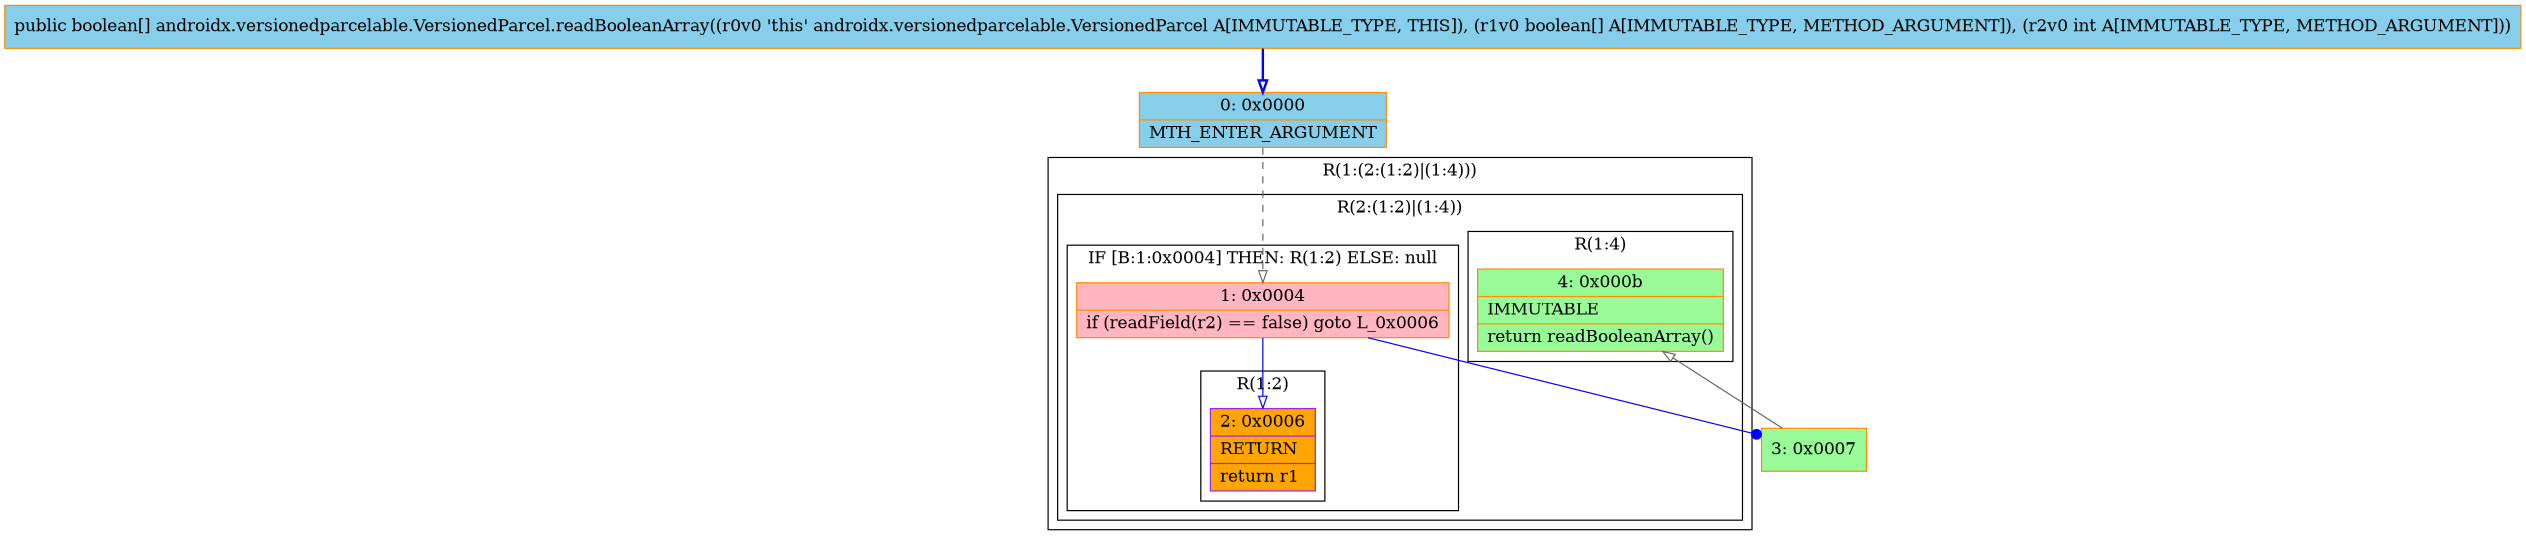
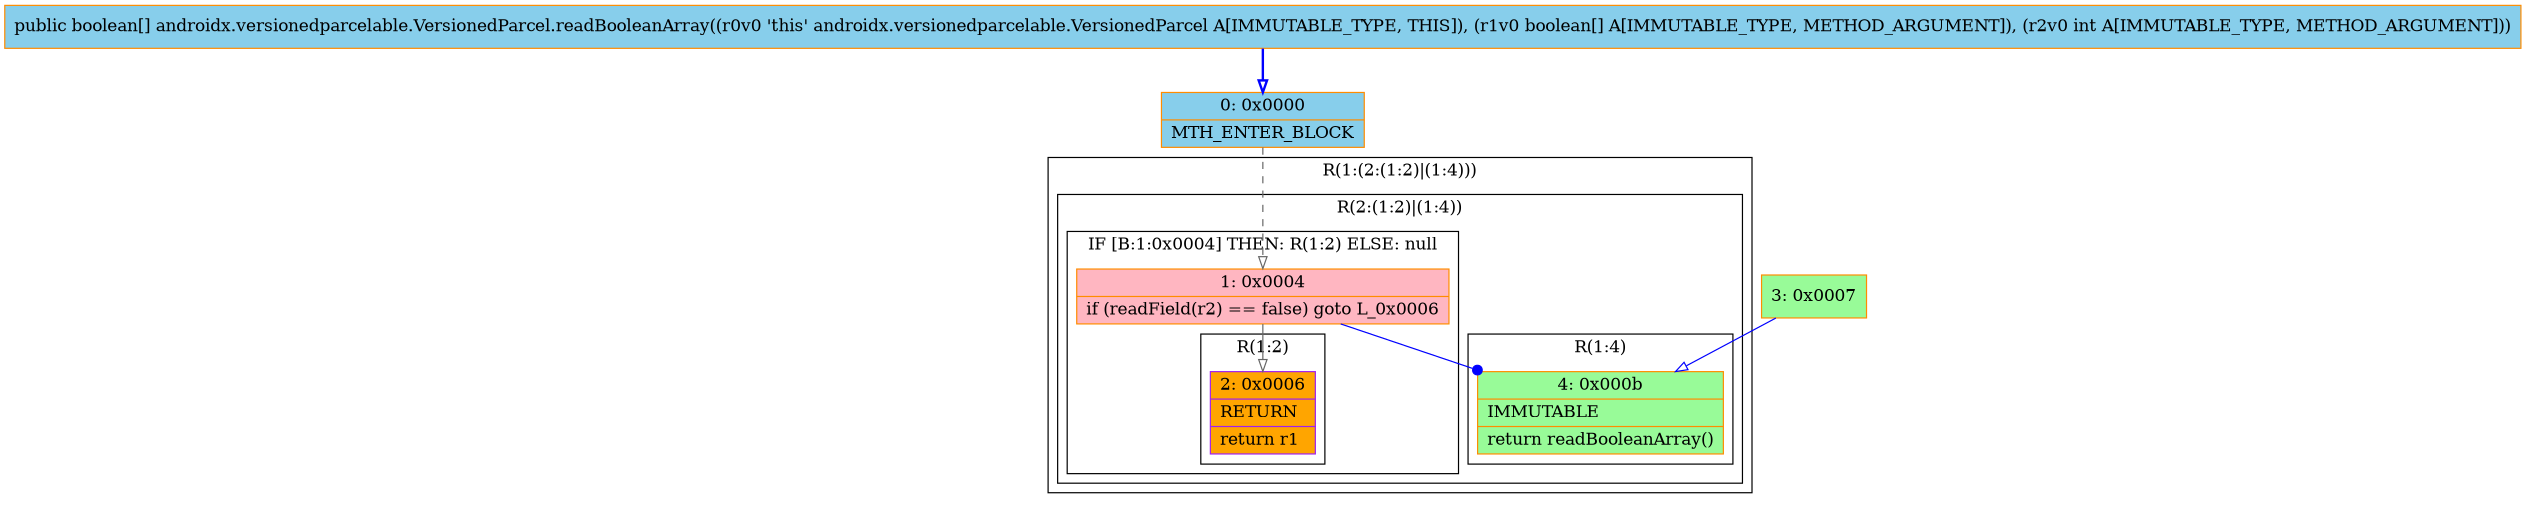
(1263, 133) -> (1263, 133)
(1263, 363) -> (1263, 342)
(1560, 385) -> (1407, 346)
(1728, 393) -> (1724, 345)
